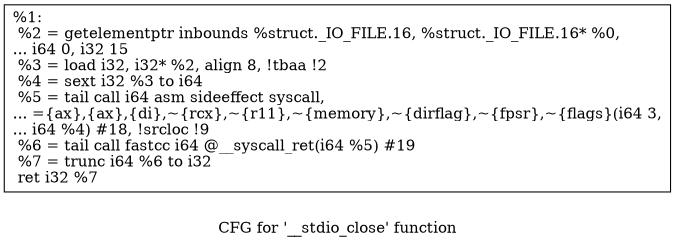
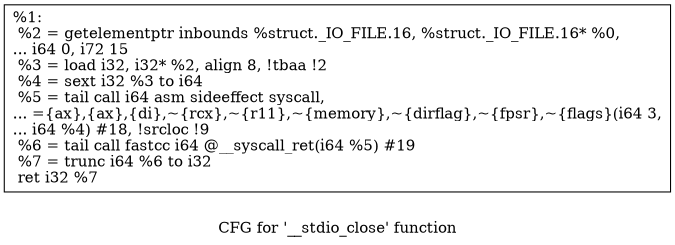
(71, 50) -> (71, 50)
